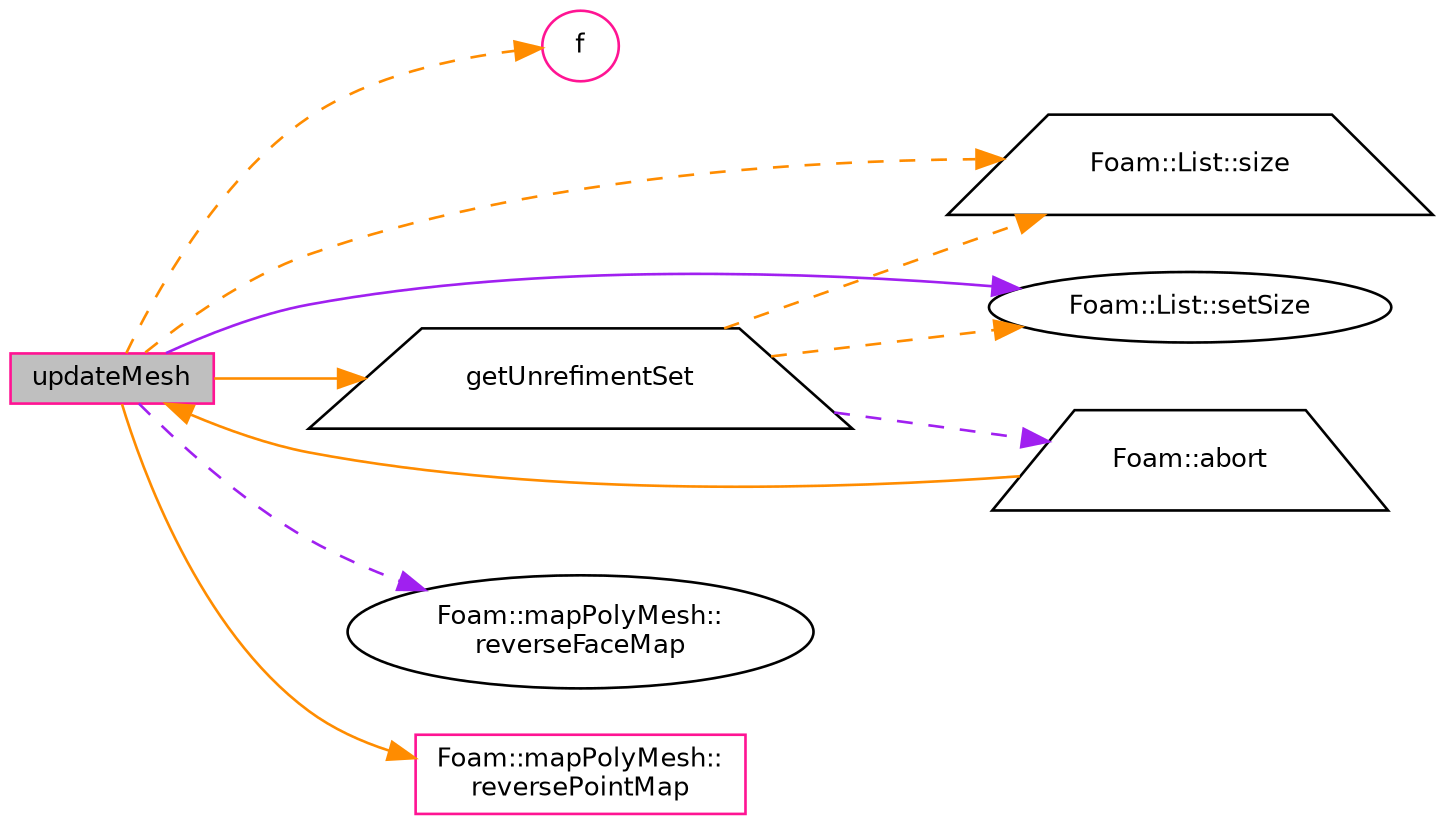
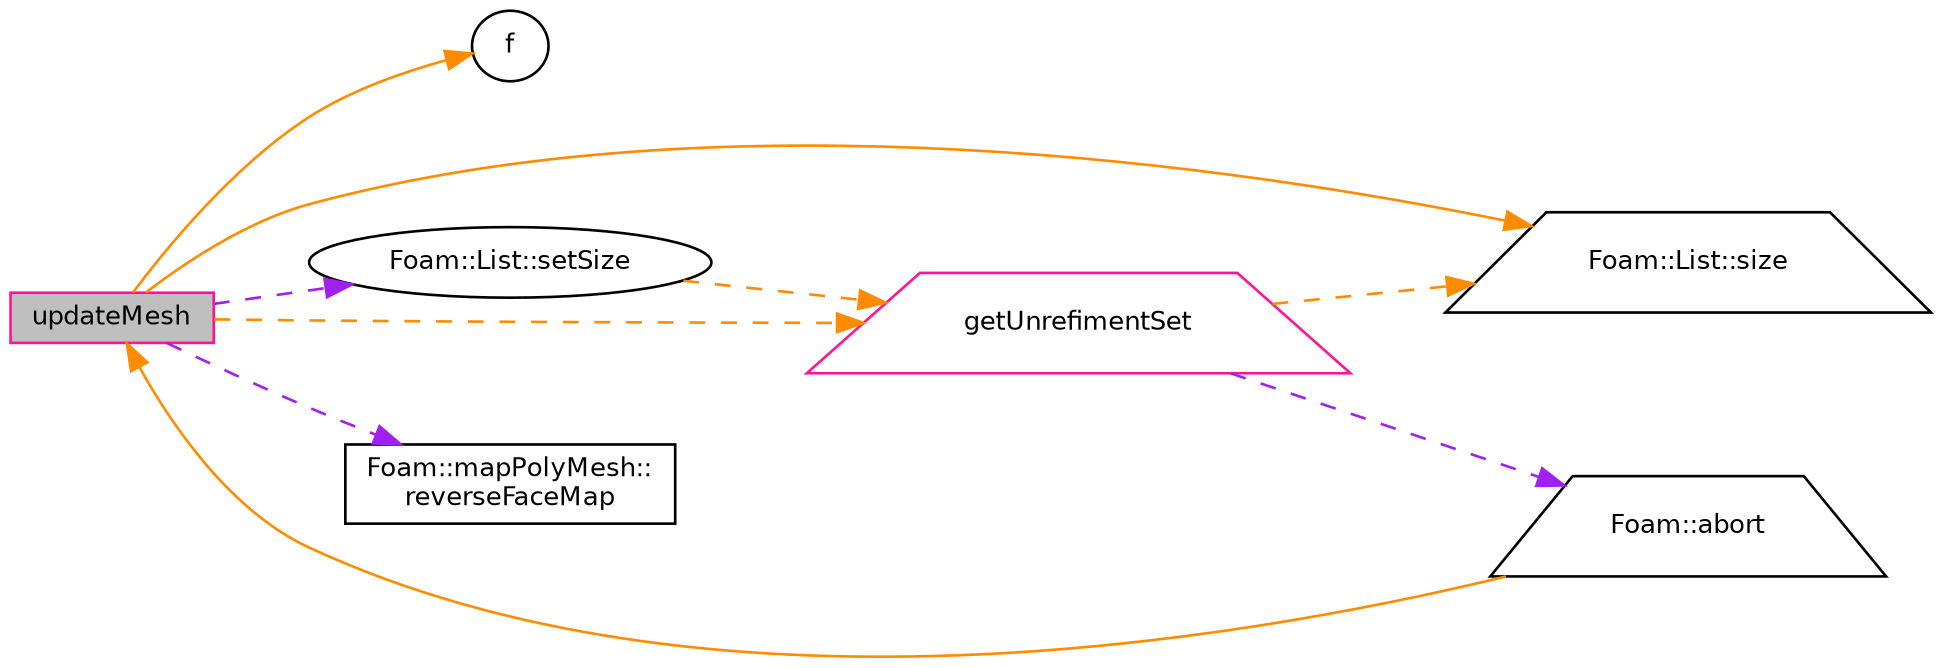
(581, 46) -> (510, 46)
(276, 143) -> (269, 147)
(544, 196) -> (814, 146)
(574, 277) -> (270, 296)
(883, 343) -> (771, 290)
(276, 379) -> (526, 322)
(581, 379) -> (1079, 323)
(581, 632) -> (510, 484)
(581, 774) -> none
